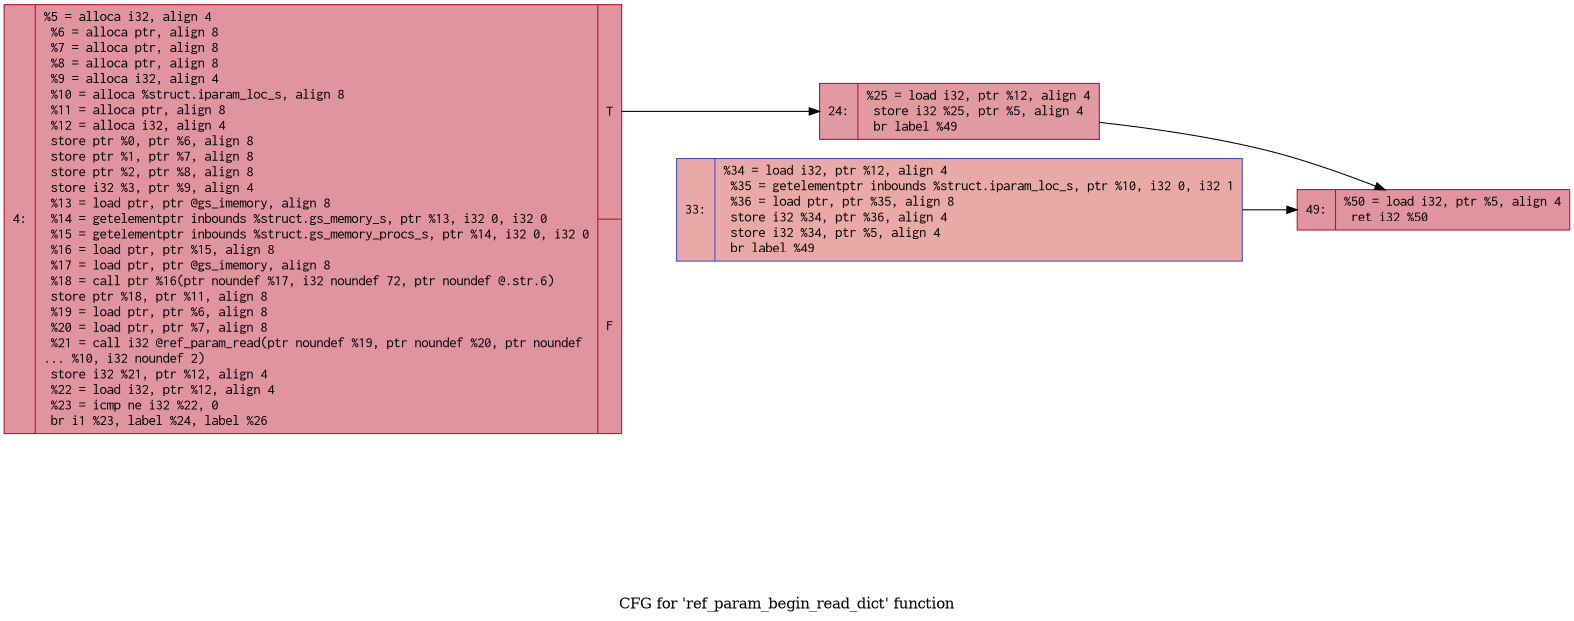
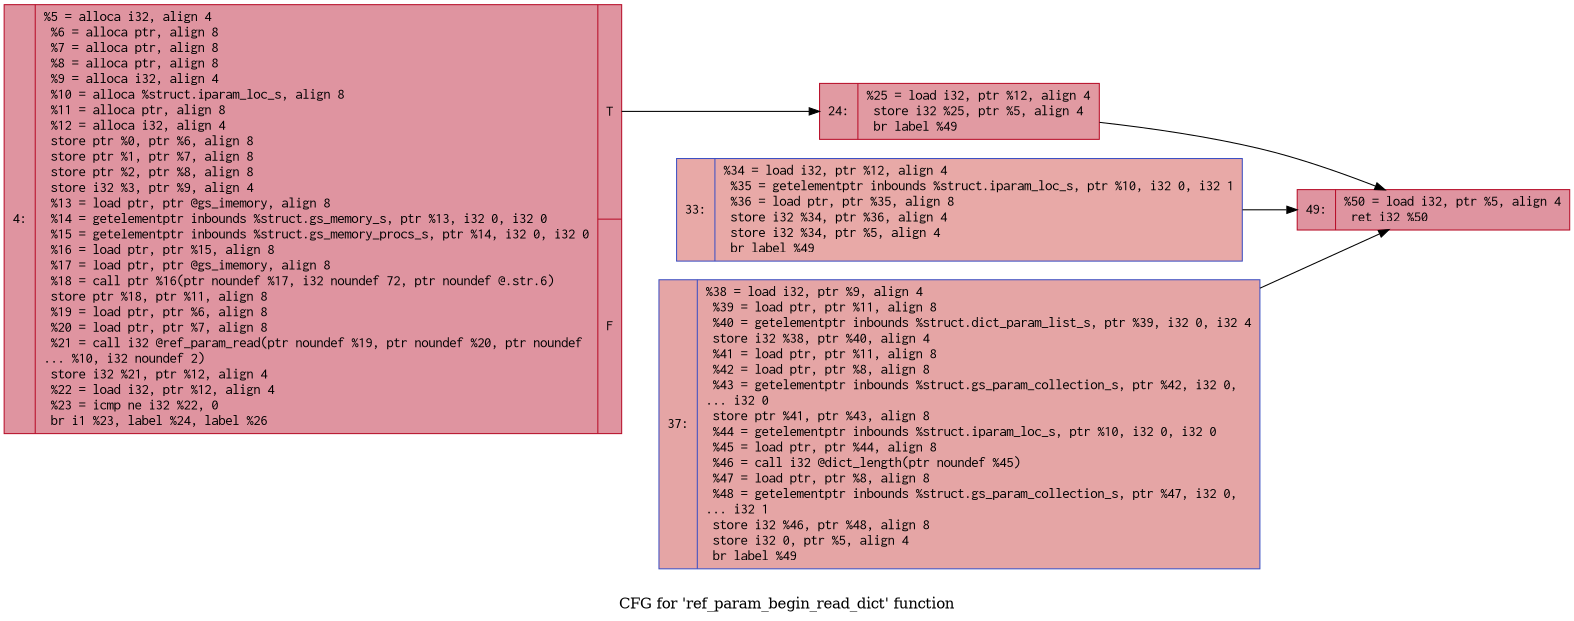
none -> (959, 424)
